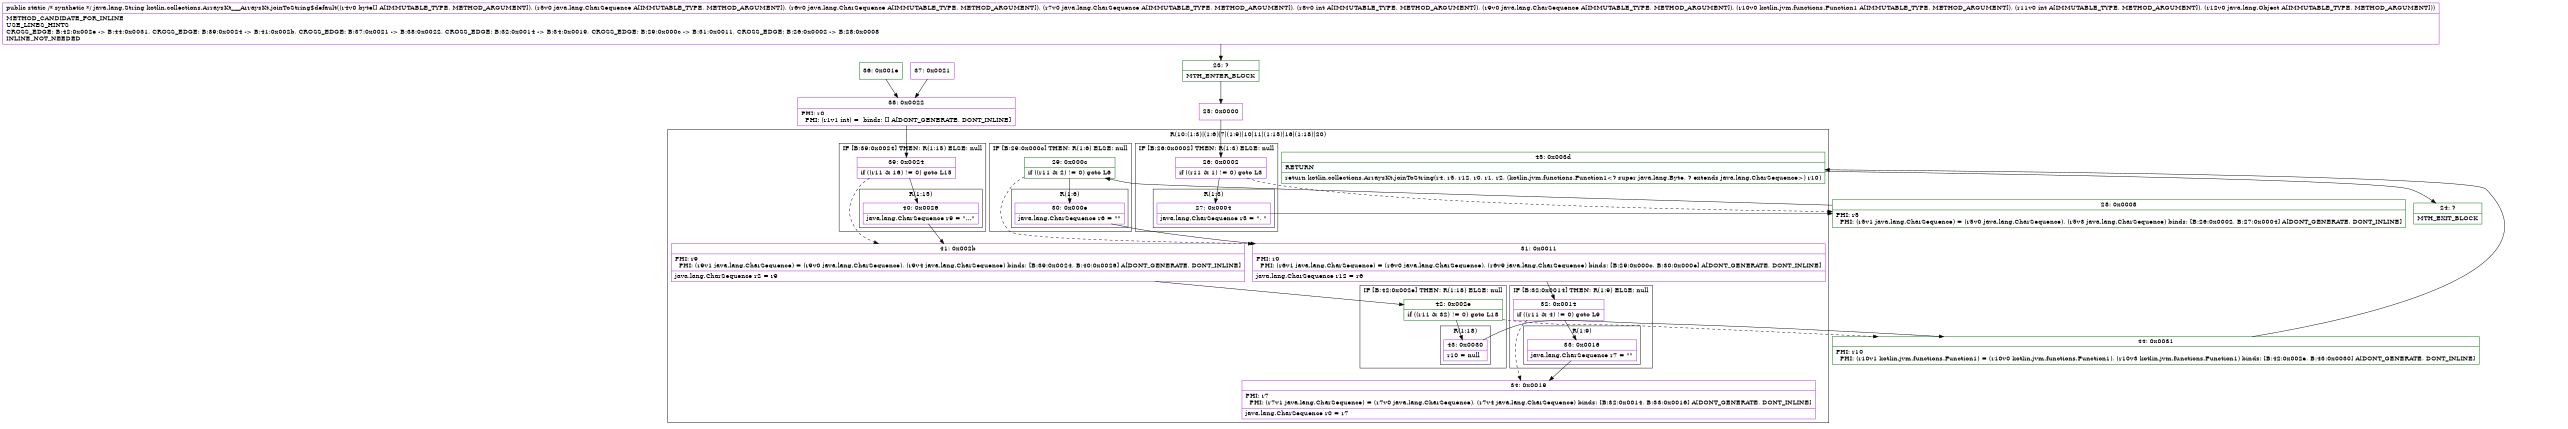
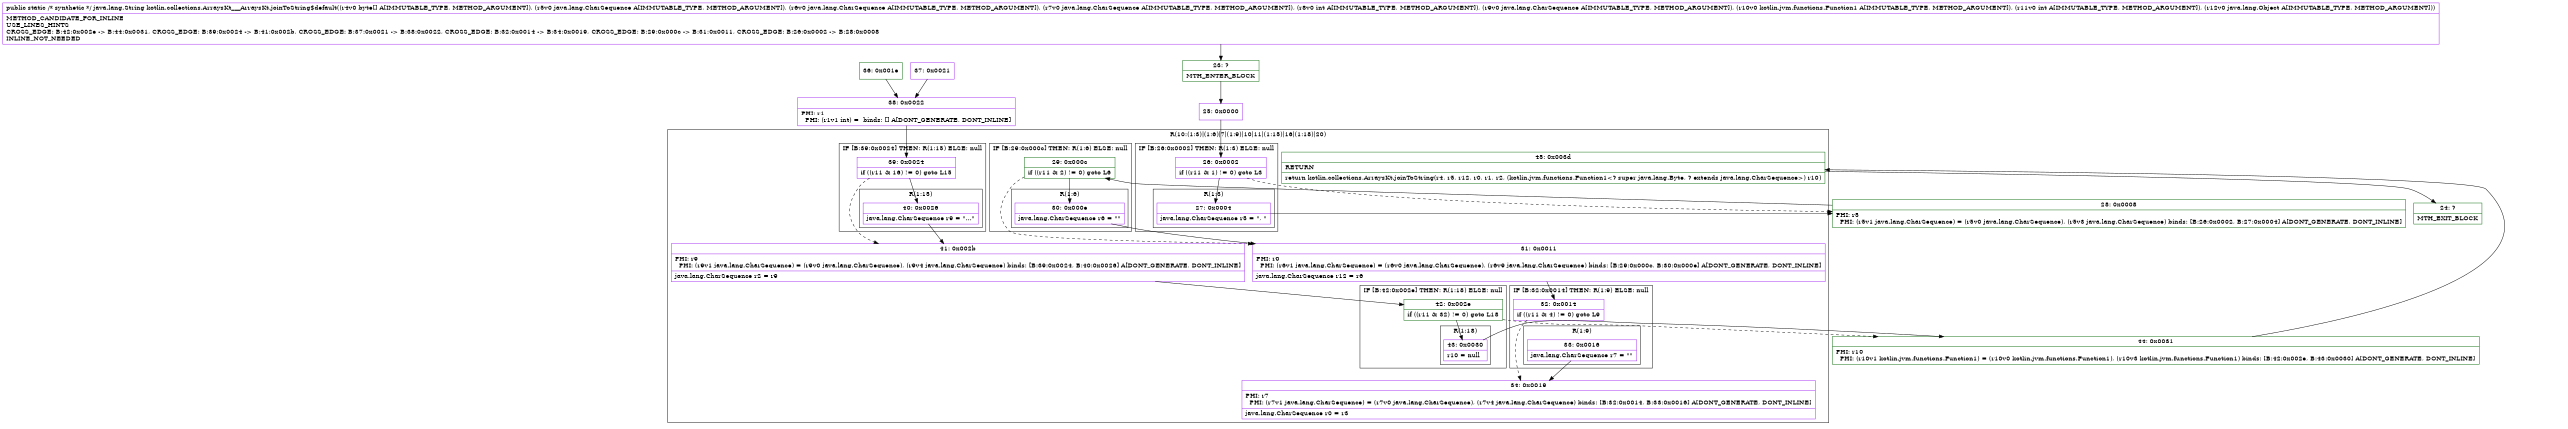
(814, 113) -> (814, 113)
(1570, 329) -> none
(1297, 413) -> (1297, 413)
